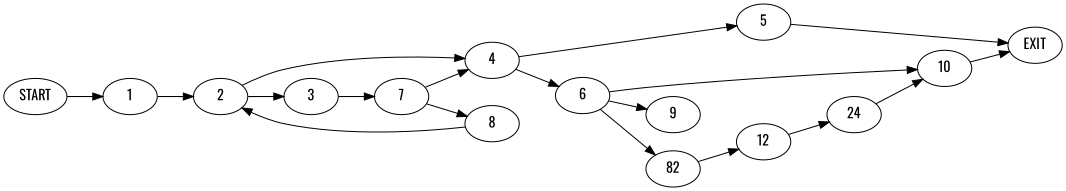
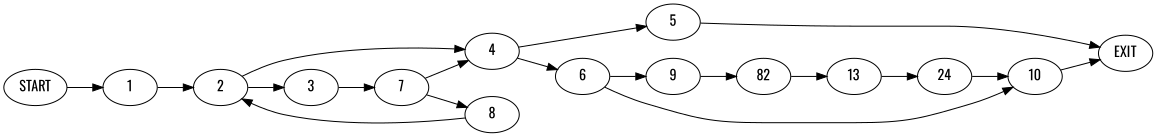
(624, 129) -> (713, 76)
(764, 142) -> (854, 76)
